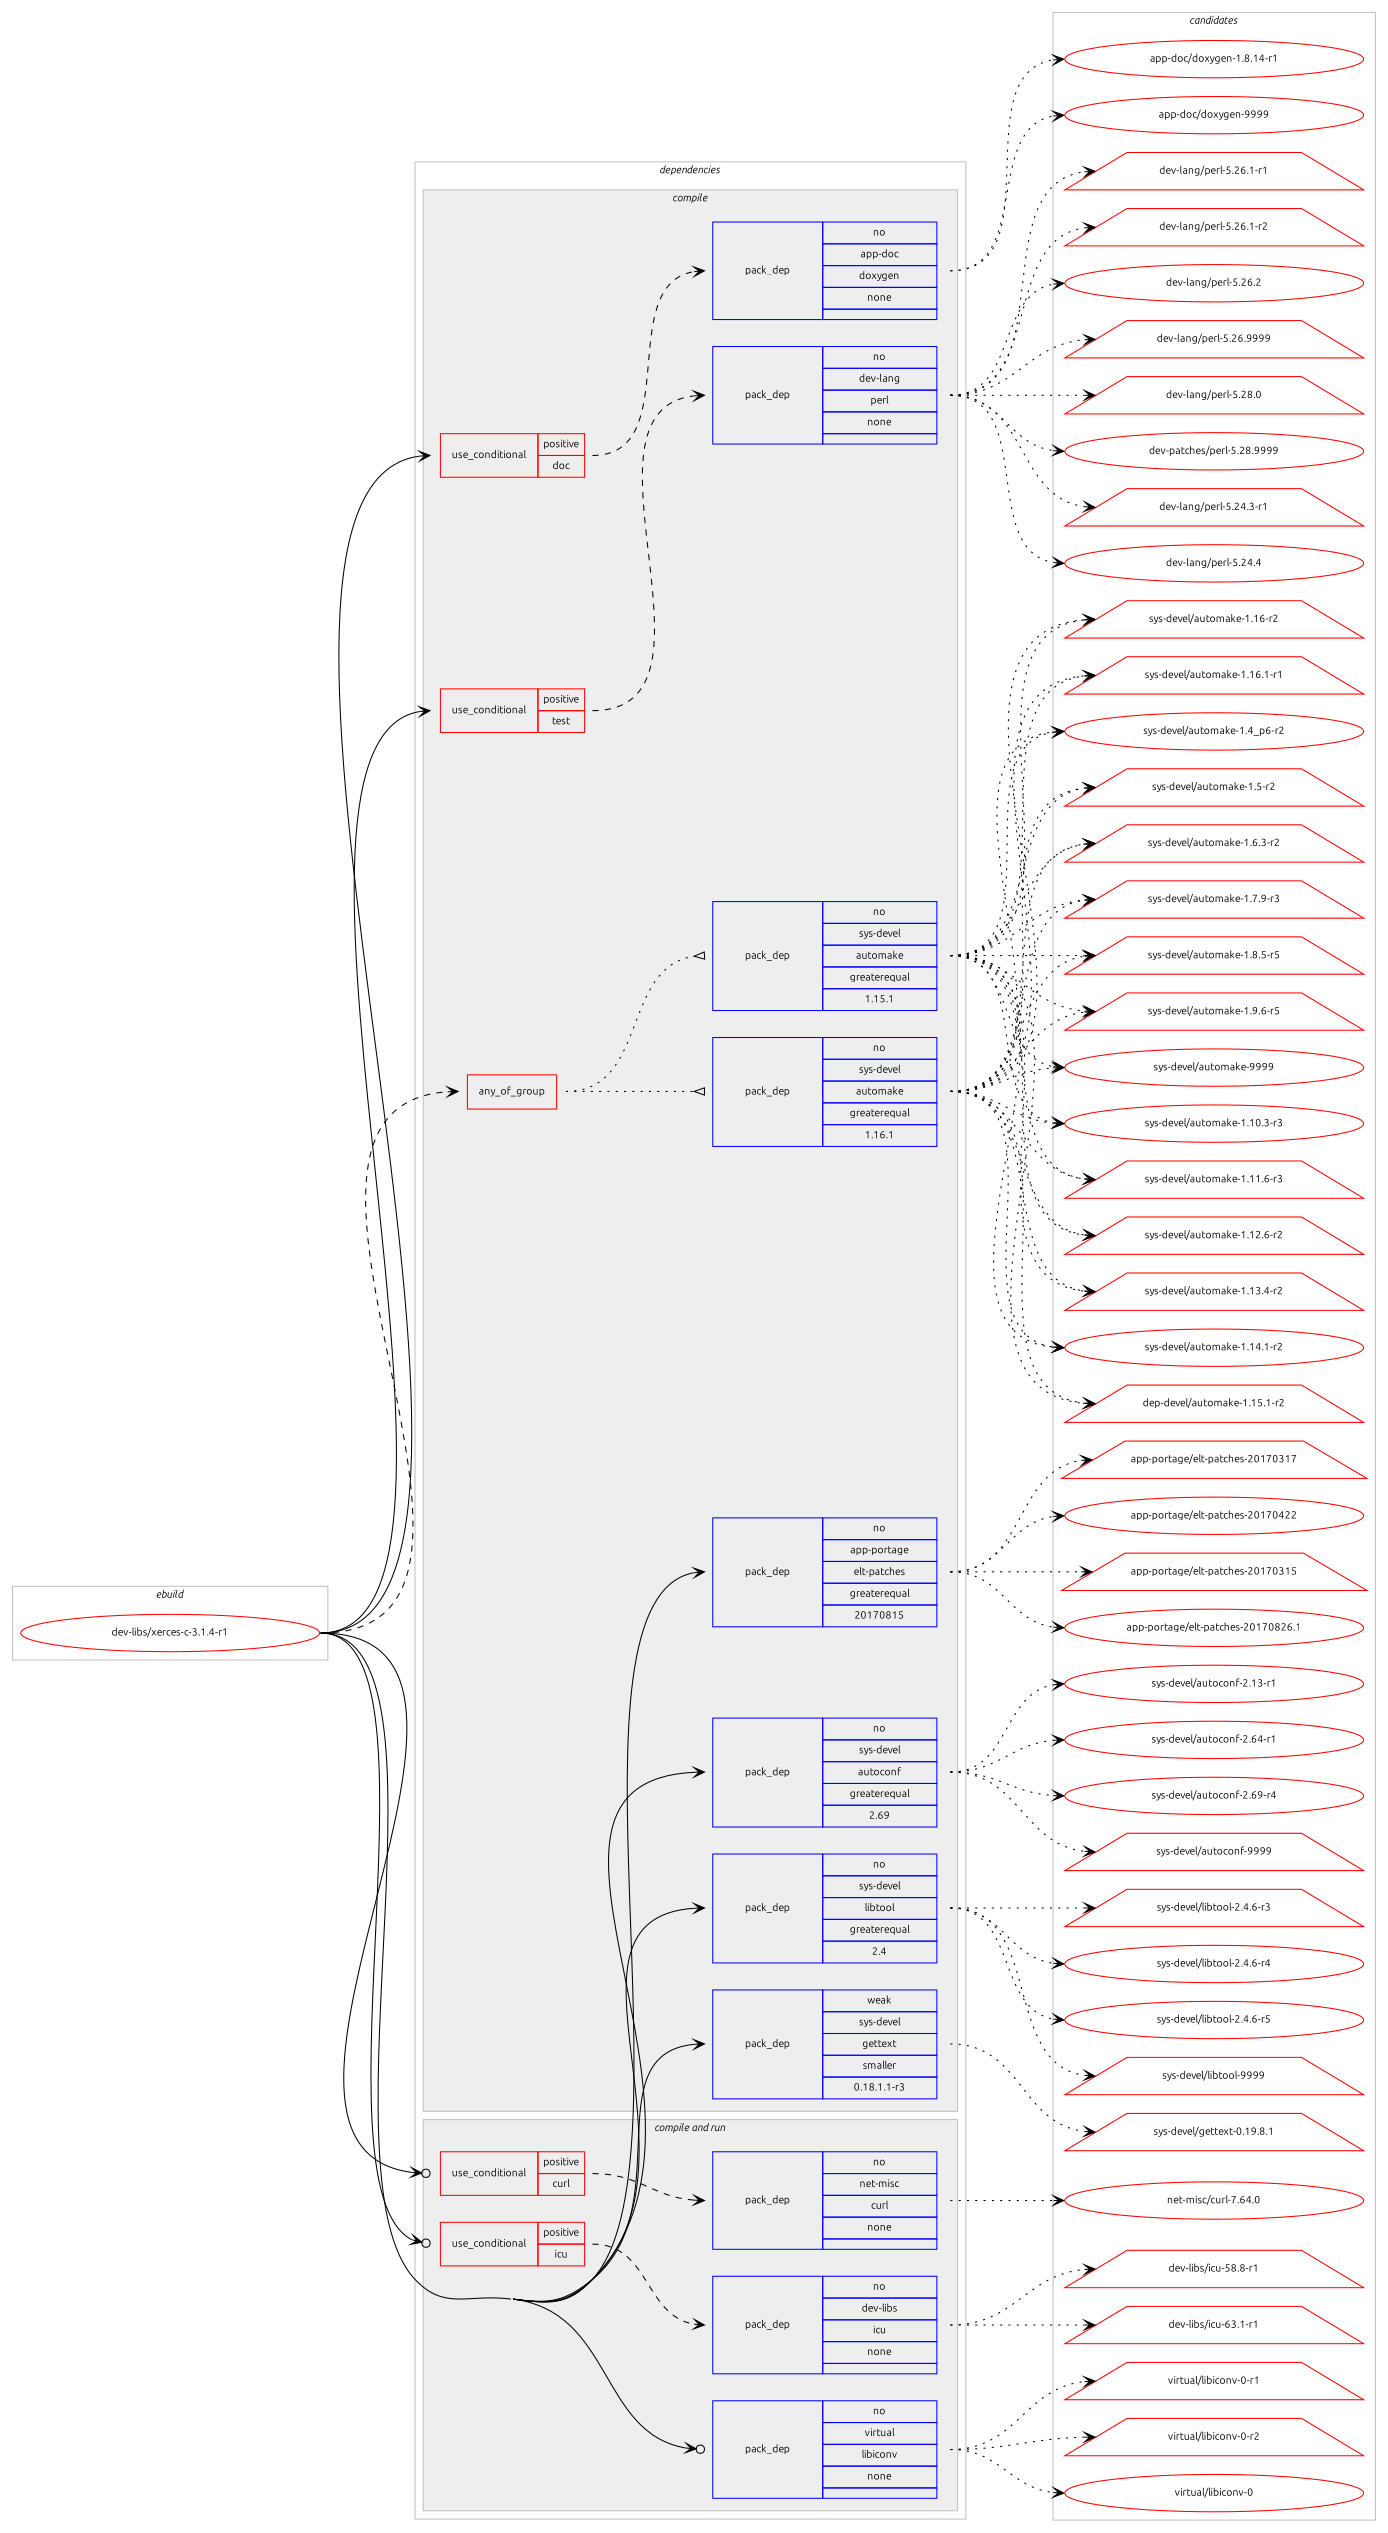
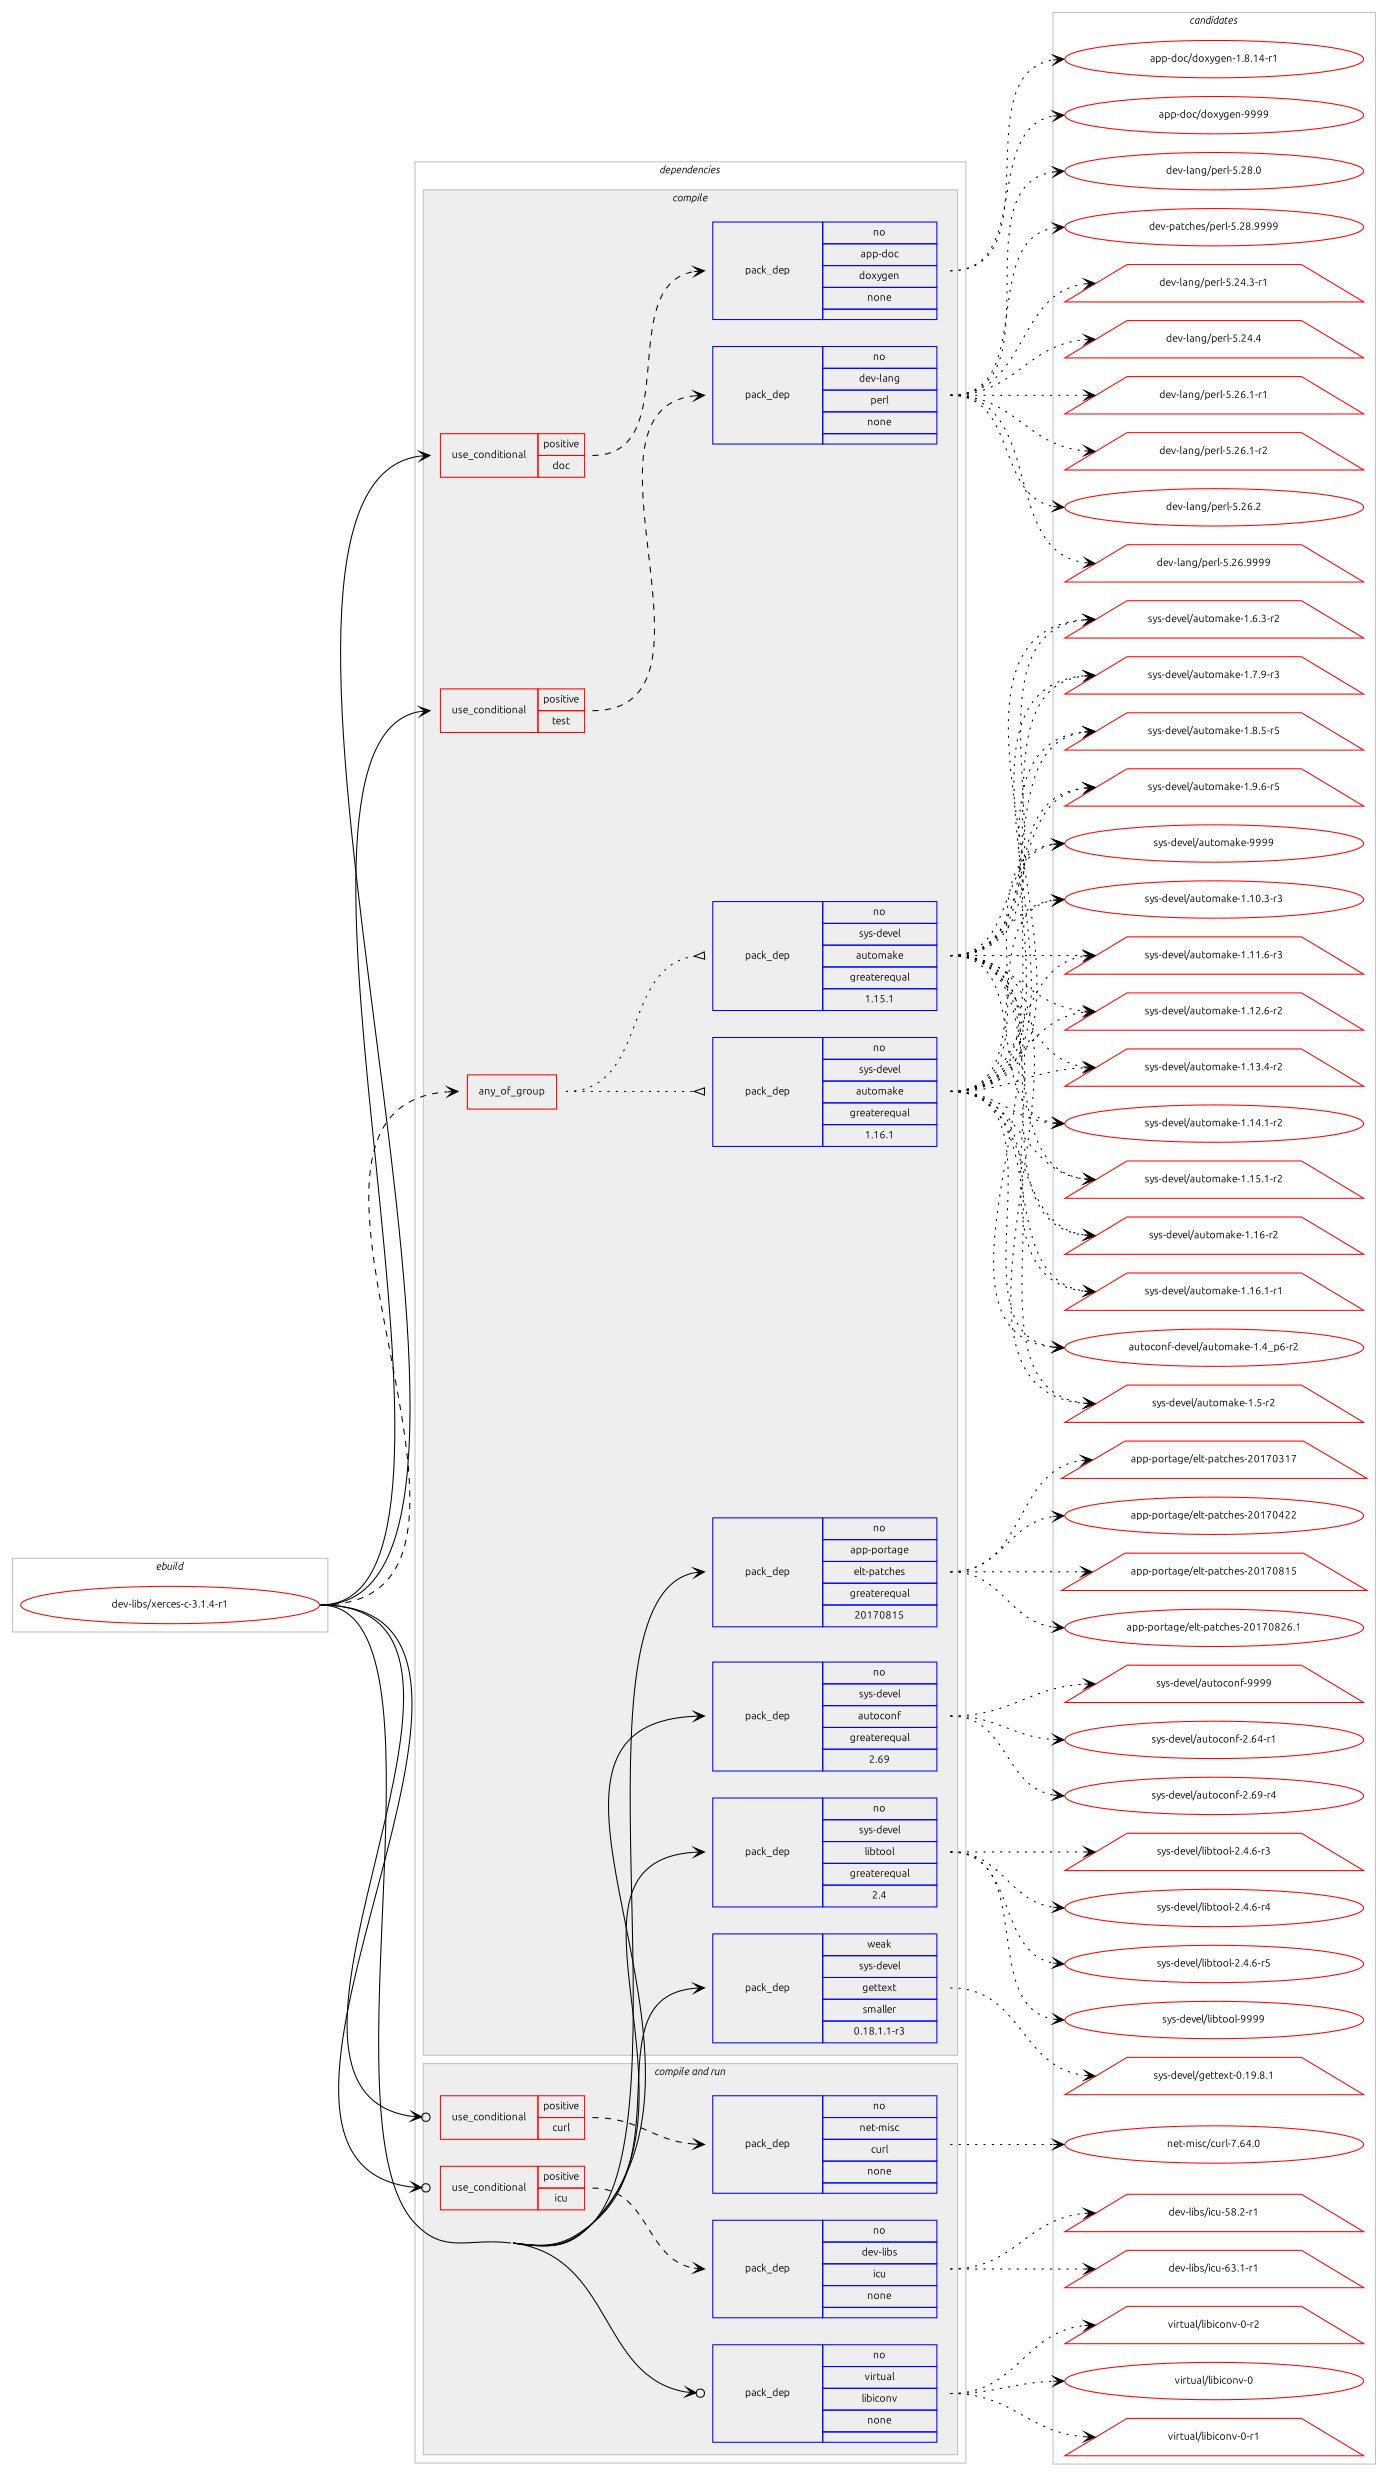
(1214, 395) -> (1214, 171)
(1214, 563) -> (1214, 339)
(1214, 731) -> (1214, 1348)
(1214, 1404) -> (1214, 1180)
(1214, 1572) -> (1214, 1572)
(1214, 1684) -> none
(1214, 2076) -> (1214, 2020)
(1214, 2269) -> (1214, 2213)
